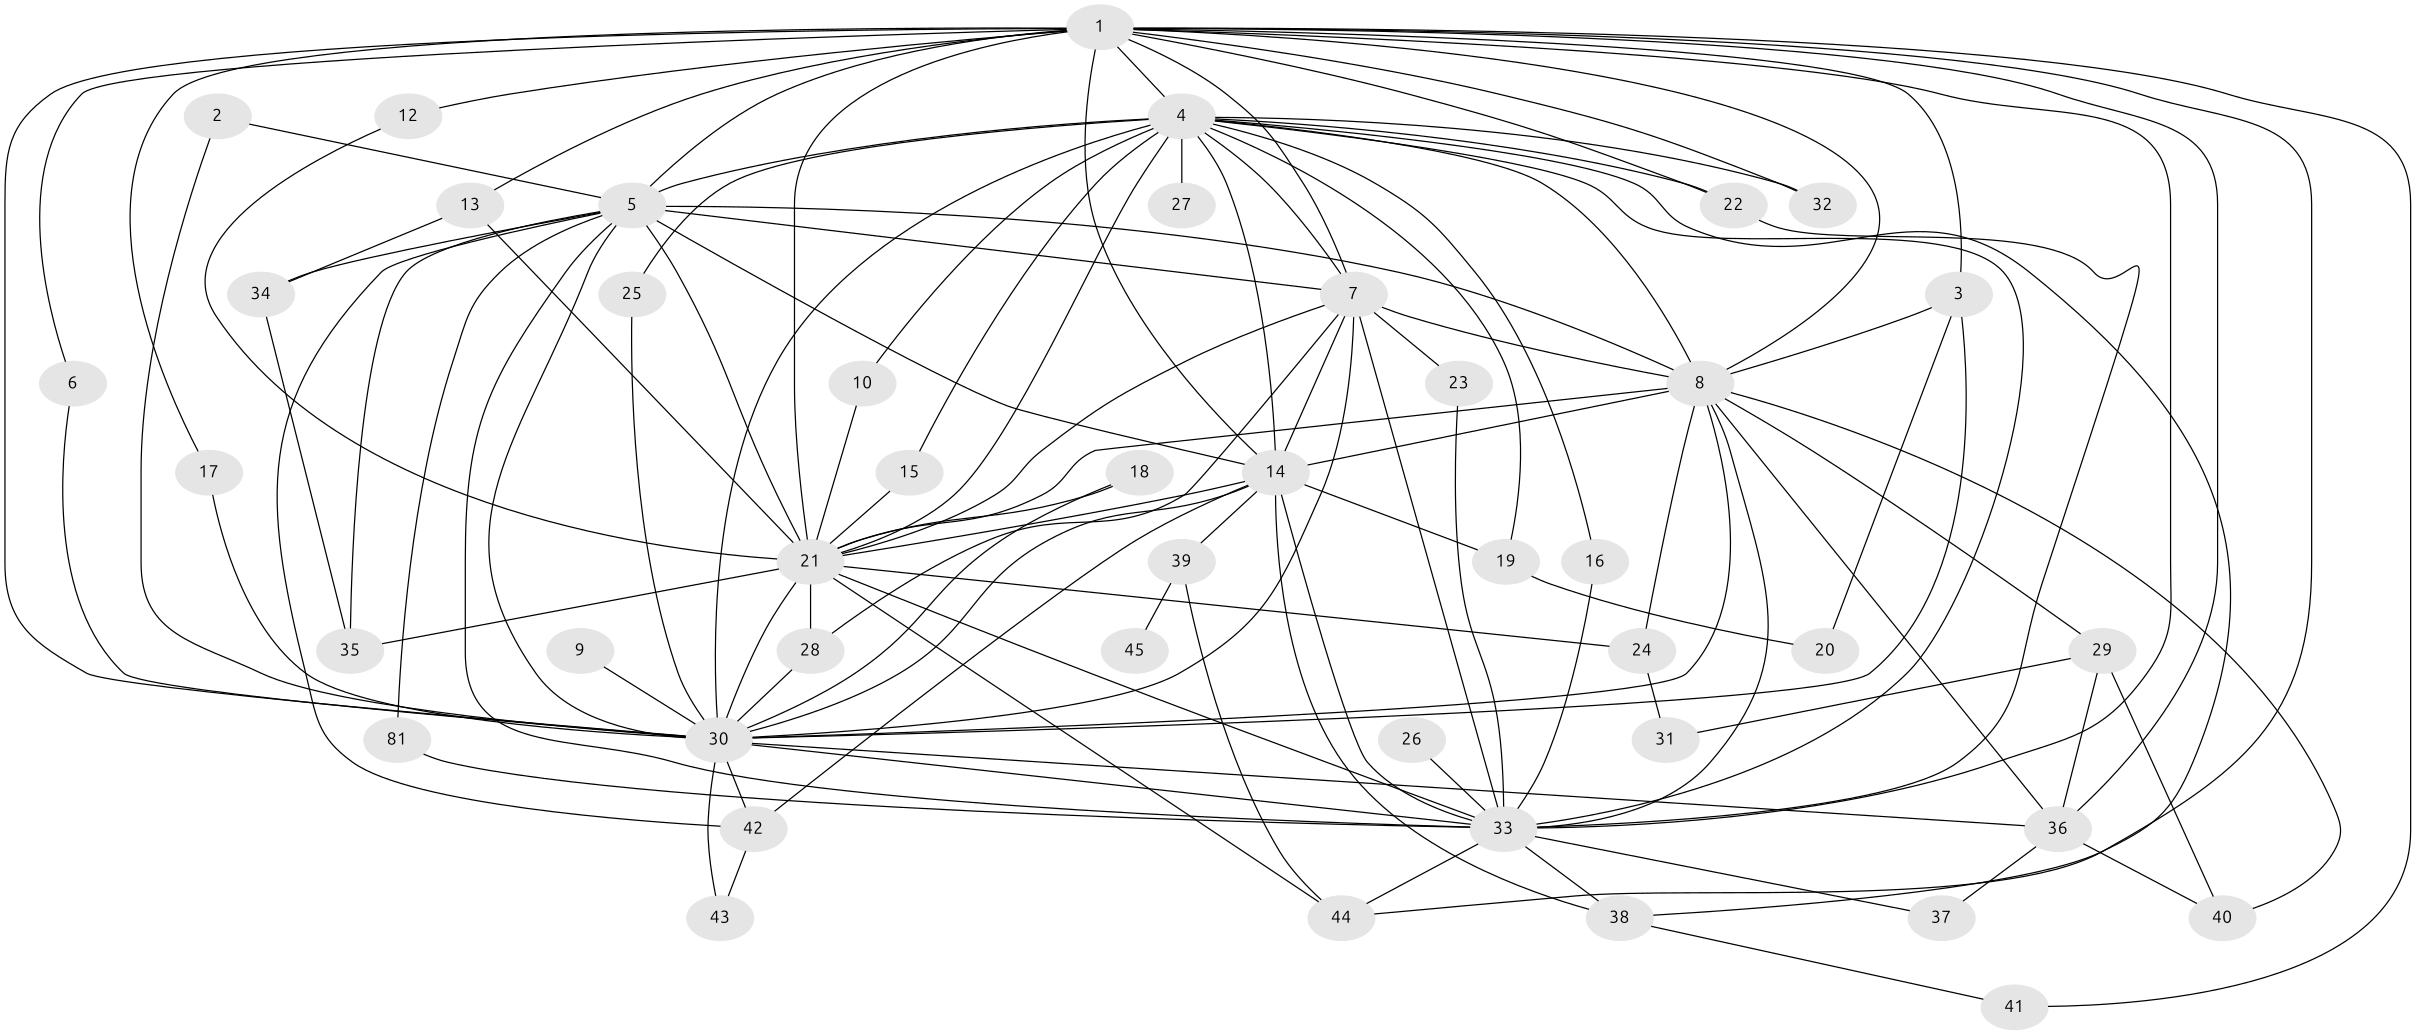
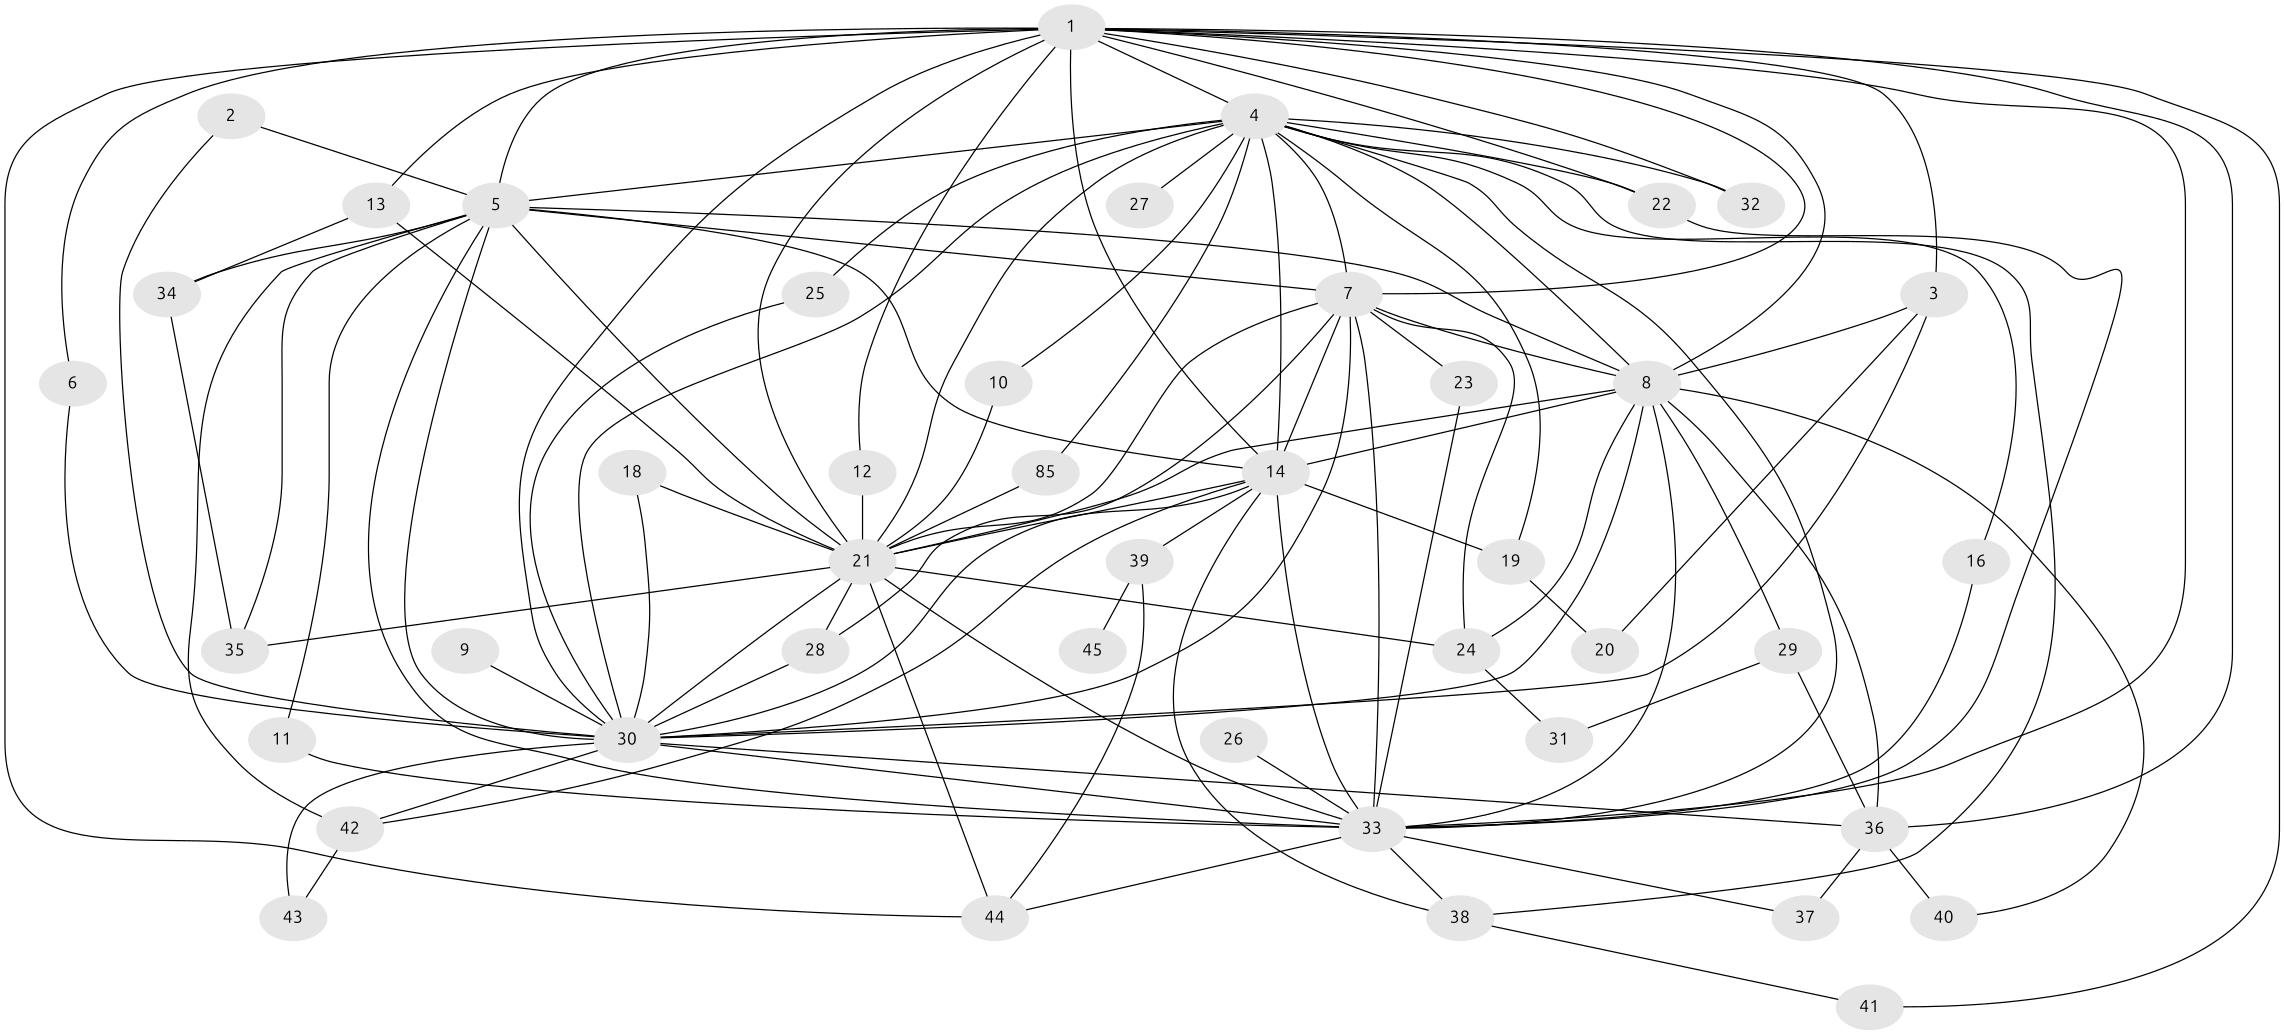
none -> (1501, 433)
(209, 473) -> none
(910, 473) -> (1046, 473)
(397, 740) -> (282, 740)
(2163, 785) -> none
